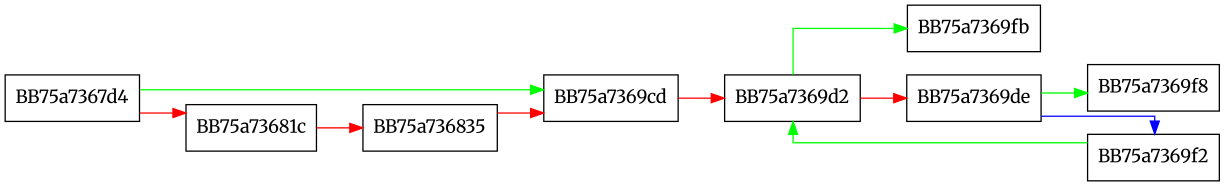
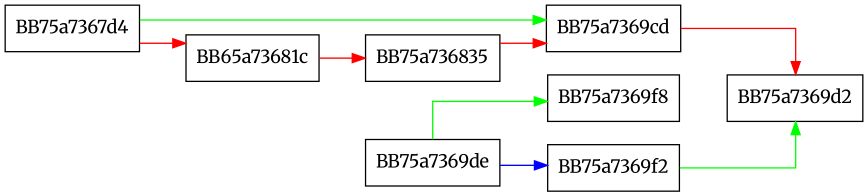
(974, 28) -> none
(877, 98) -> none
(251, 128) -> (253, 58)
